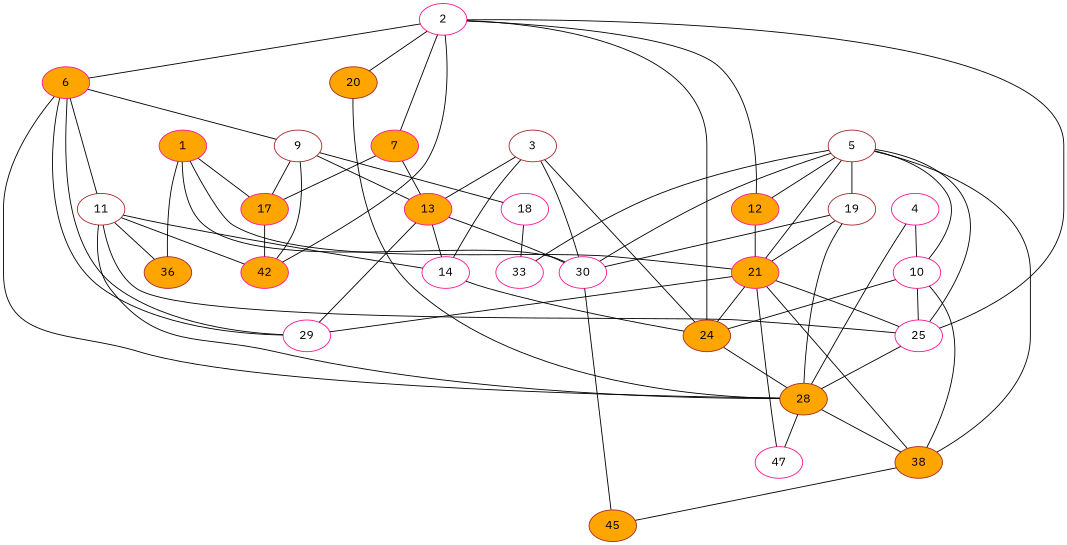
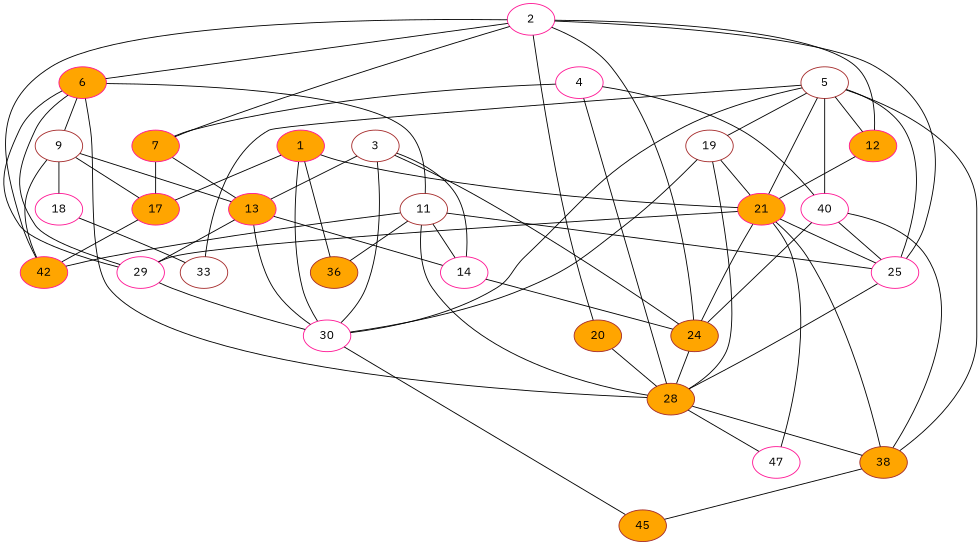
none -> (363, 99)
(520, 273) -> (204, 273)
(917, 273) -> (825, 209)
none -> (231, 309)
